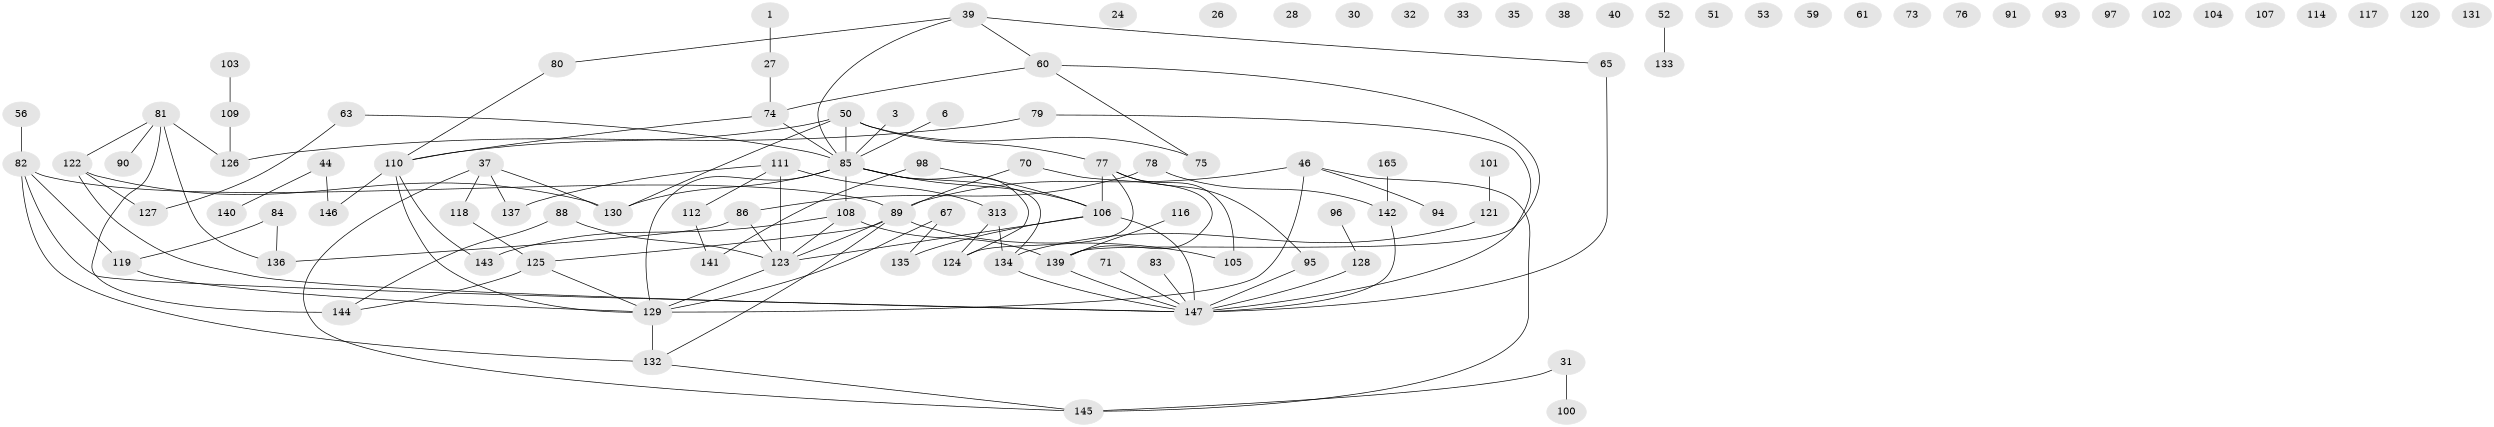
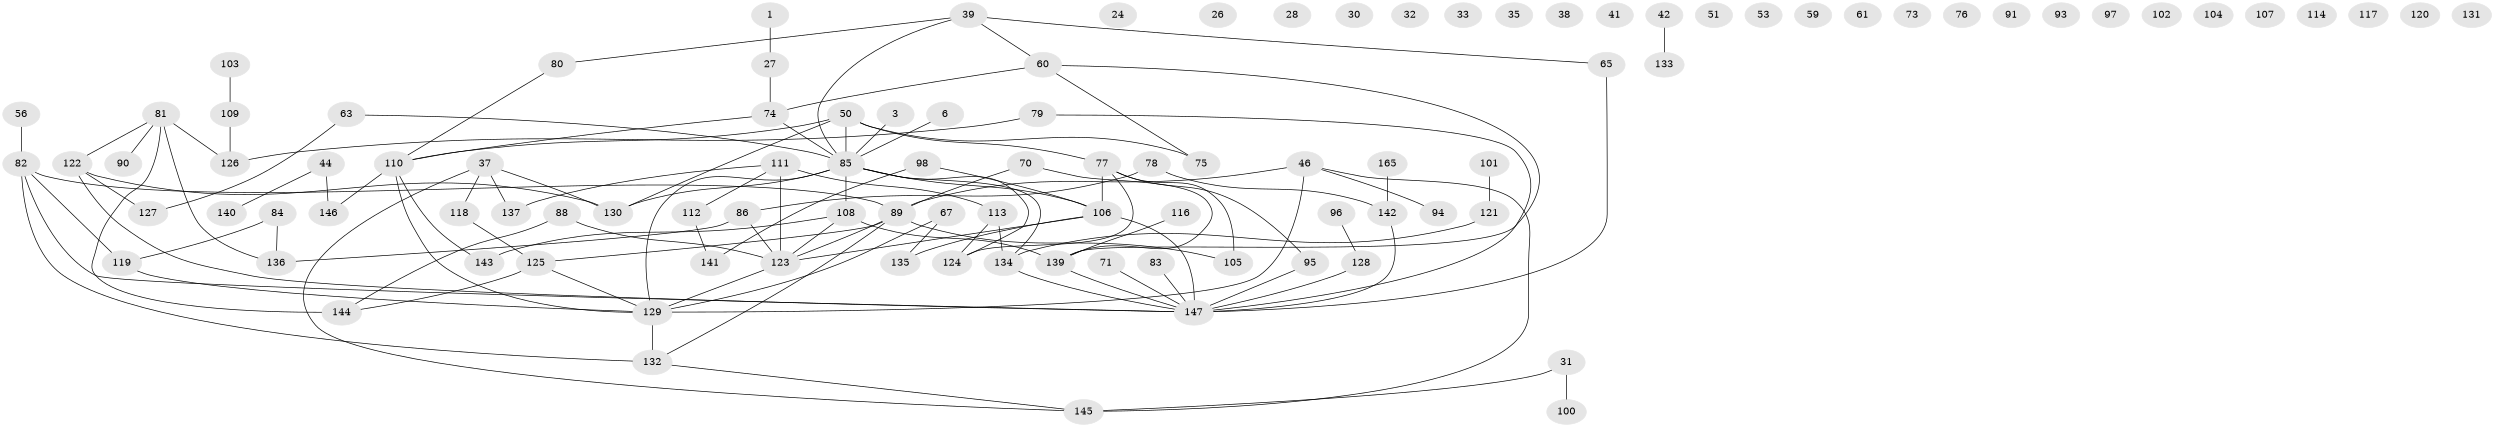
(1615, 15) -> (1615, 15)
(1664, 15) -> (1664, 15)
(998, 214) -> (998, 214)
